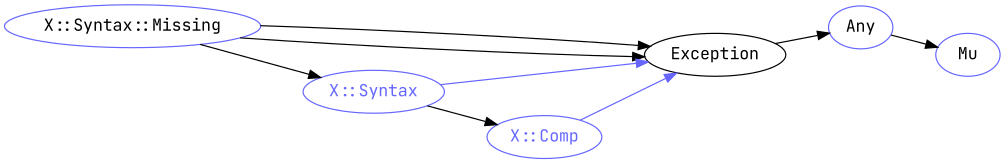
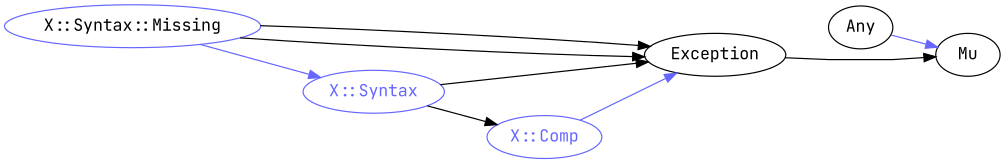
(861, 27) -> (861, 27)
(796, 39) -> (855, 60)
(909, 40) -> (909, 40)
(968, 55) -> (968, 55)
(255, 59) -> (255, 59)
(538, 74) -> (538, 74)
